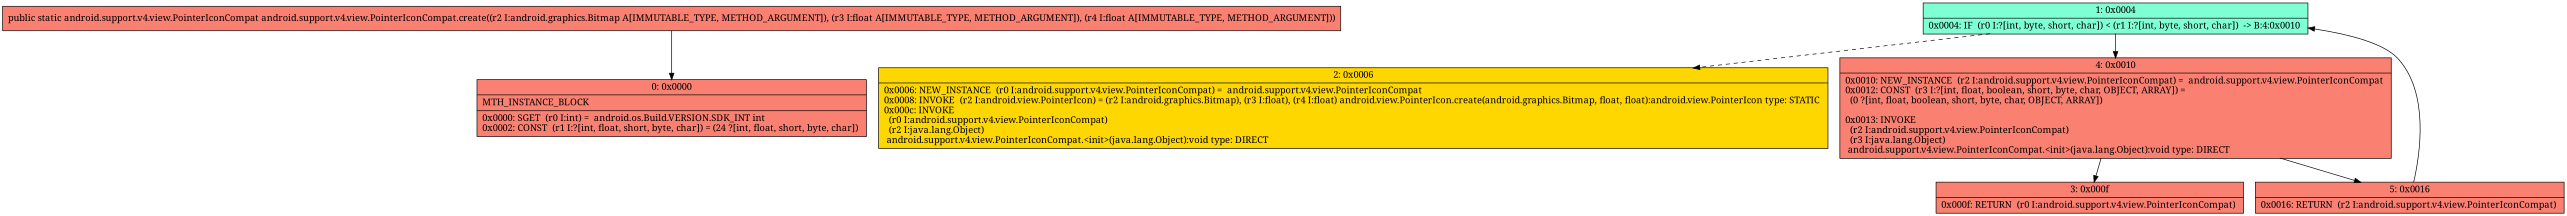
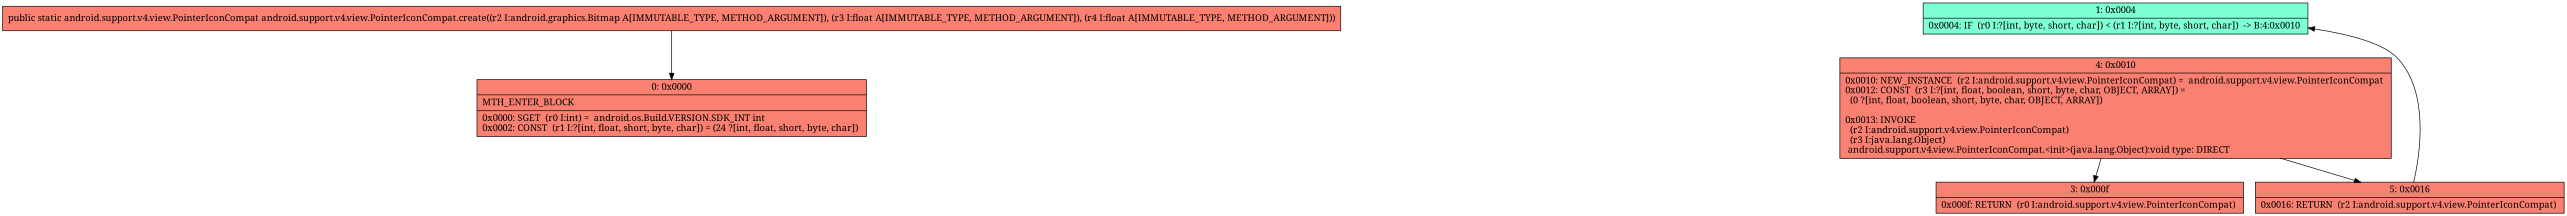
(2116, 43) -> none
(536, 102) -> (528, 102)
(1353, 108) -> none
